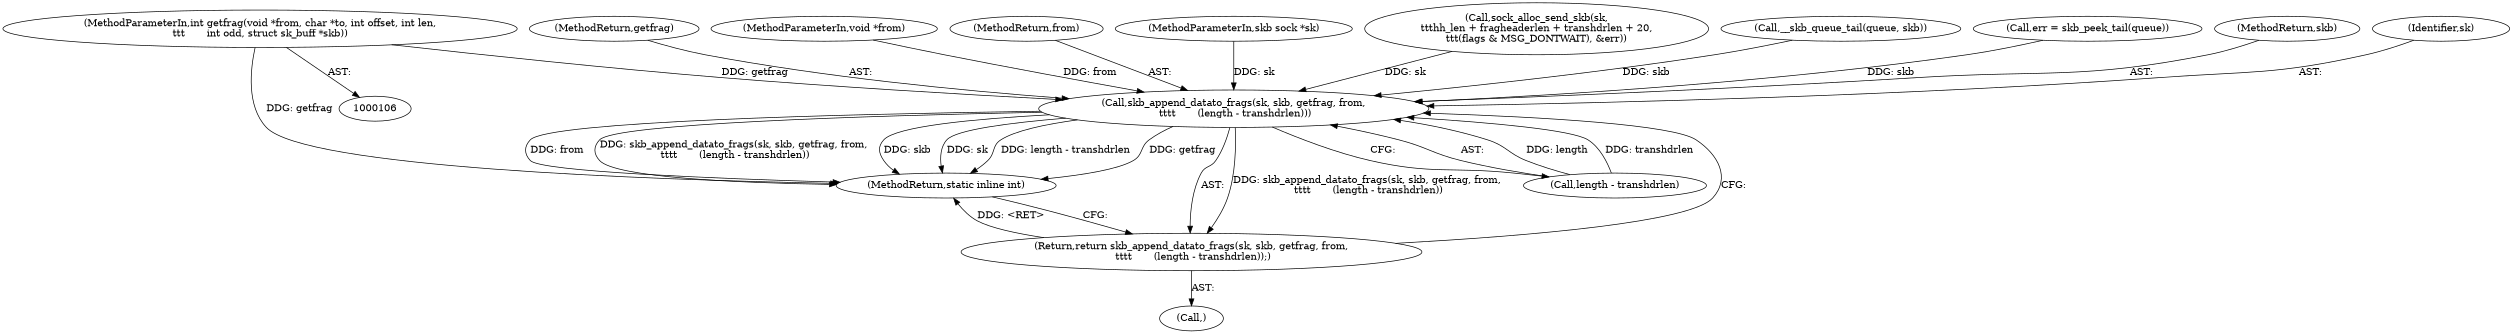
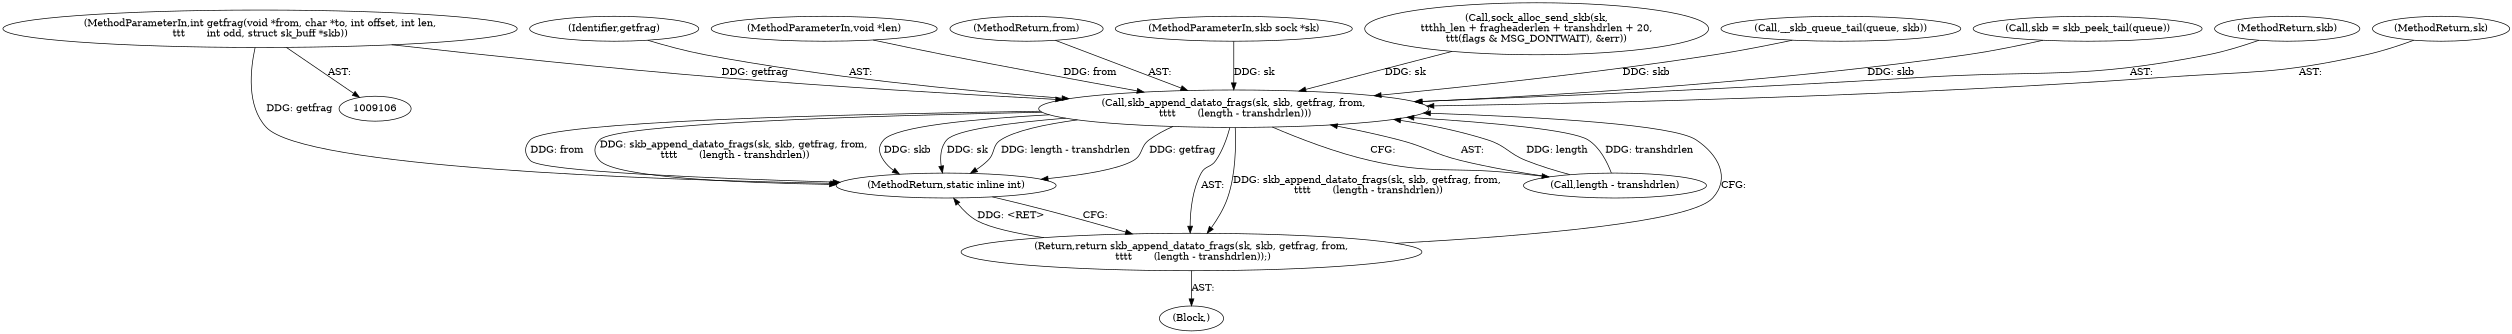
(614, 29) -> (614, 29)
(824, 29) -> (824, 29)
(2088, 29) -> (2088, 29)
(2441, 29) -> (2441, 29)
(375, 109) -> (375, 109)
(1192, 318) -> (1192, 318)
